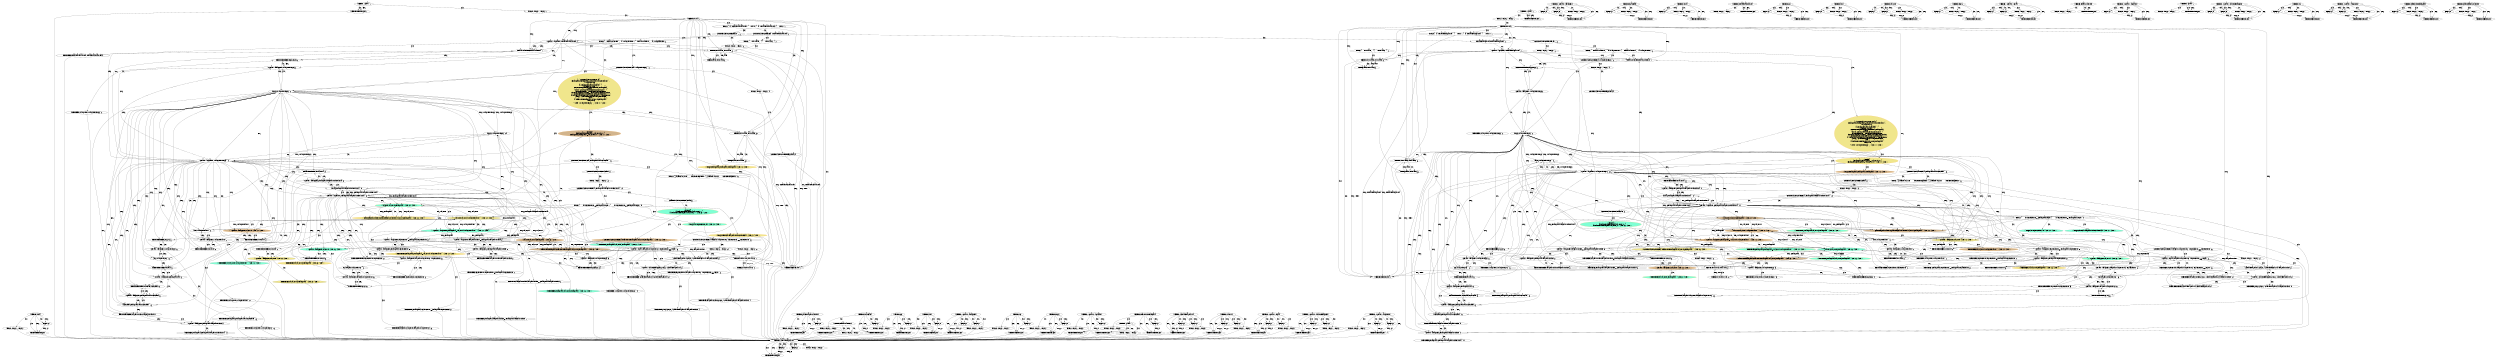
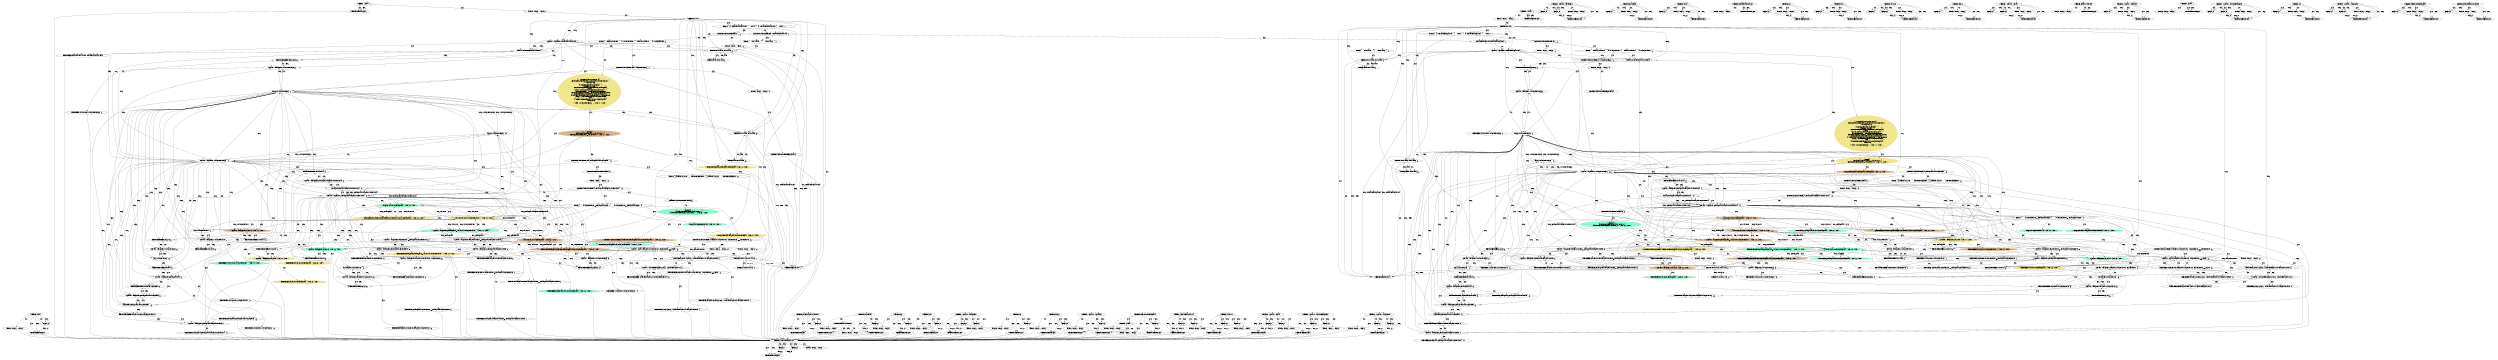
(666, 38) -> none
